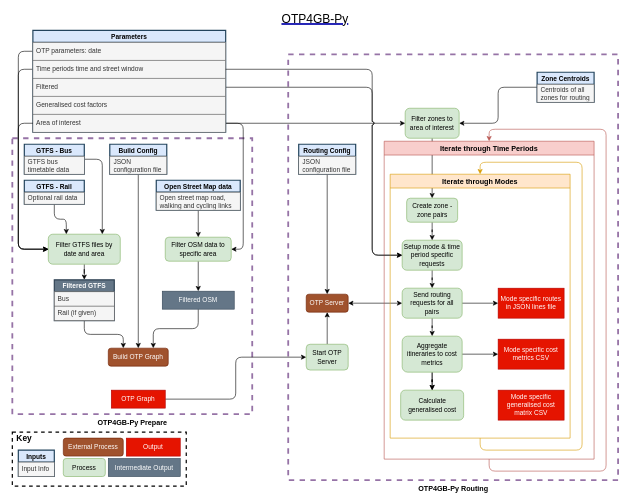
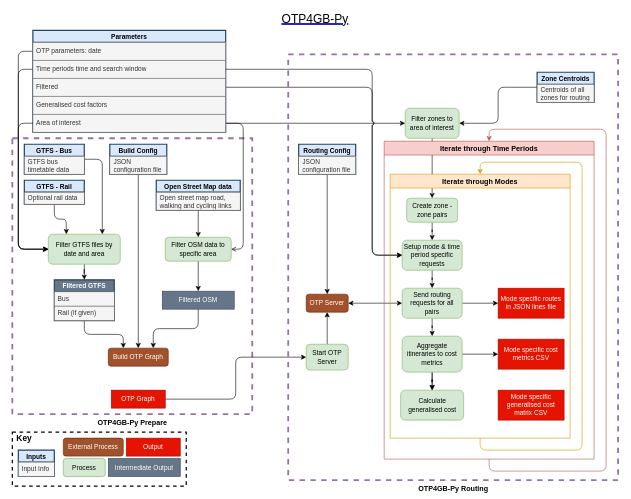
(93, 69) -> (93, 69)
(236, 249) -> (235, 249)
